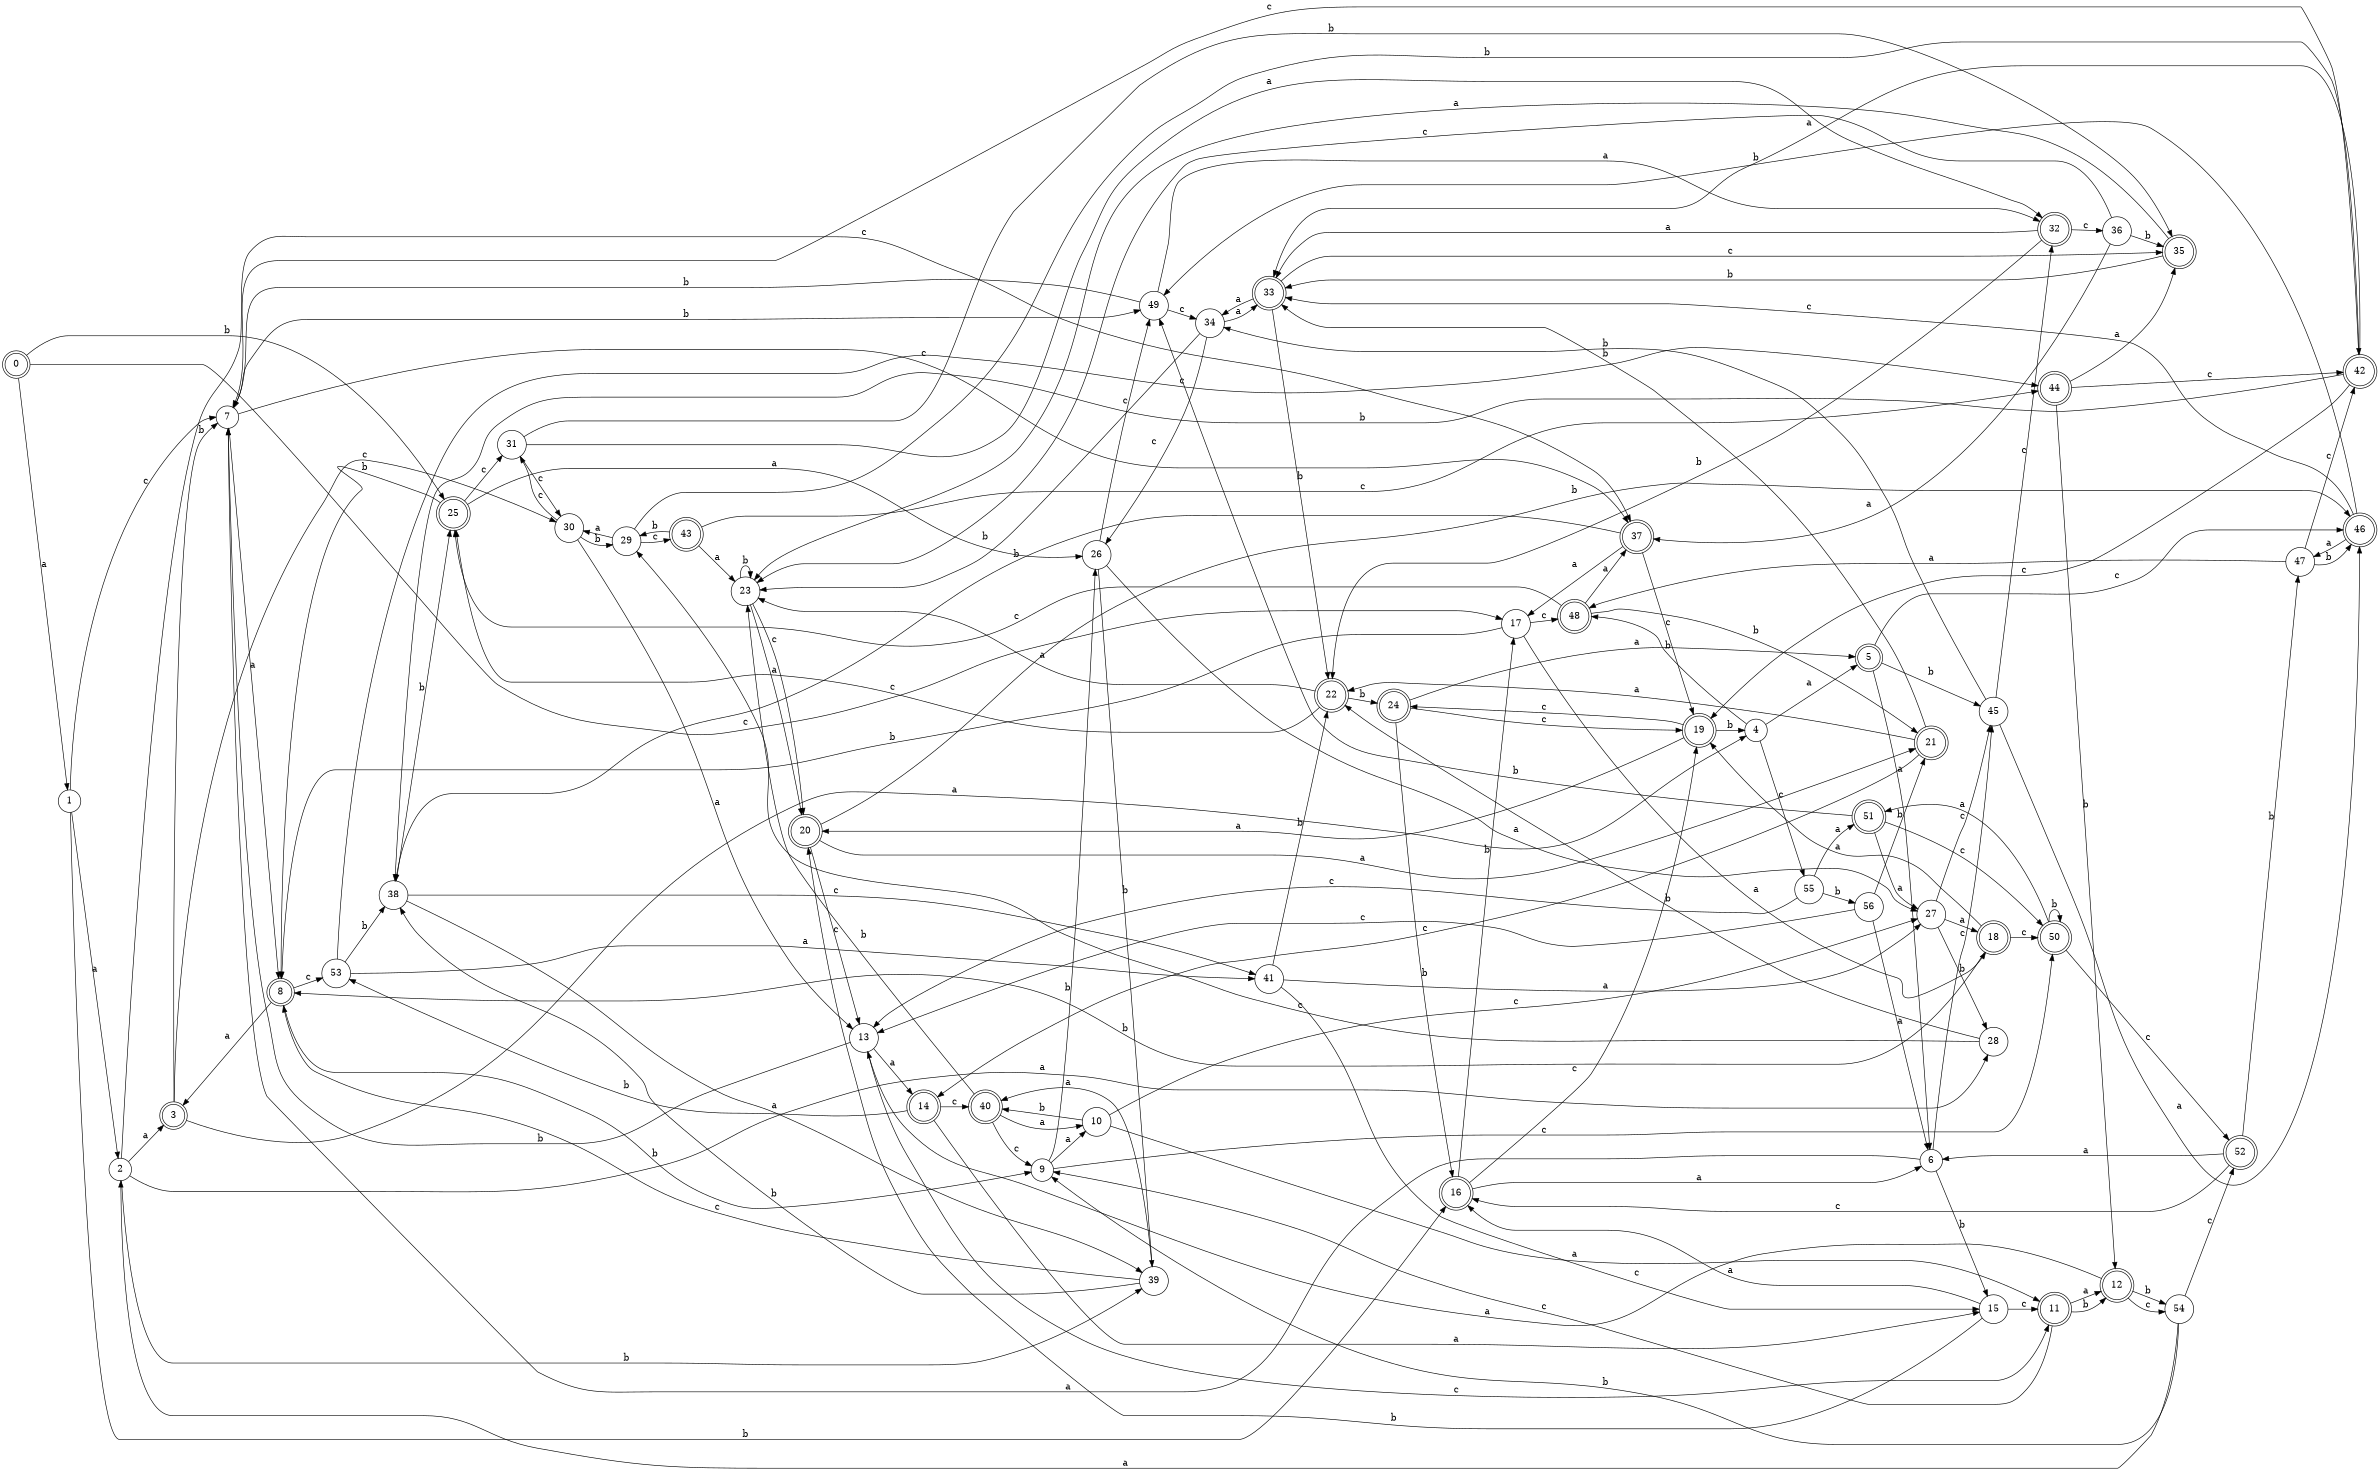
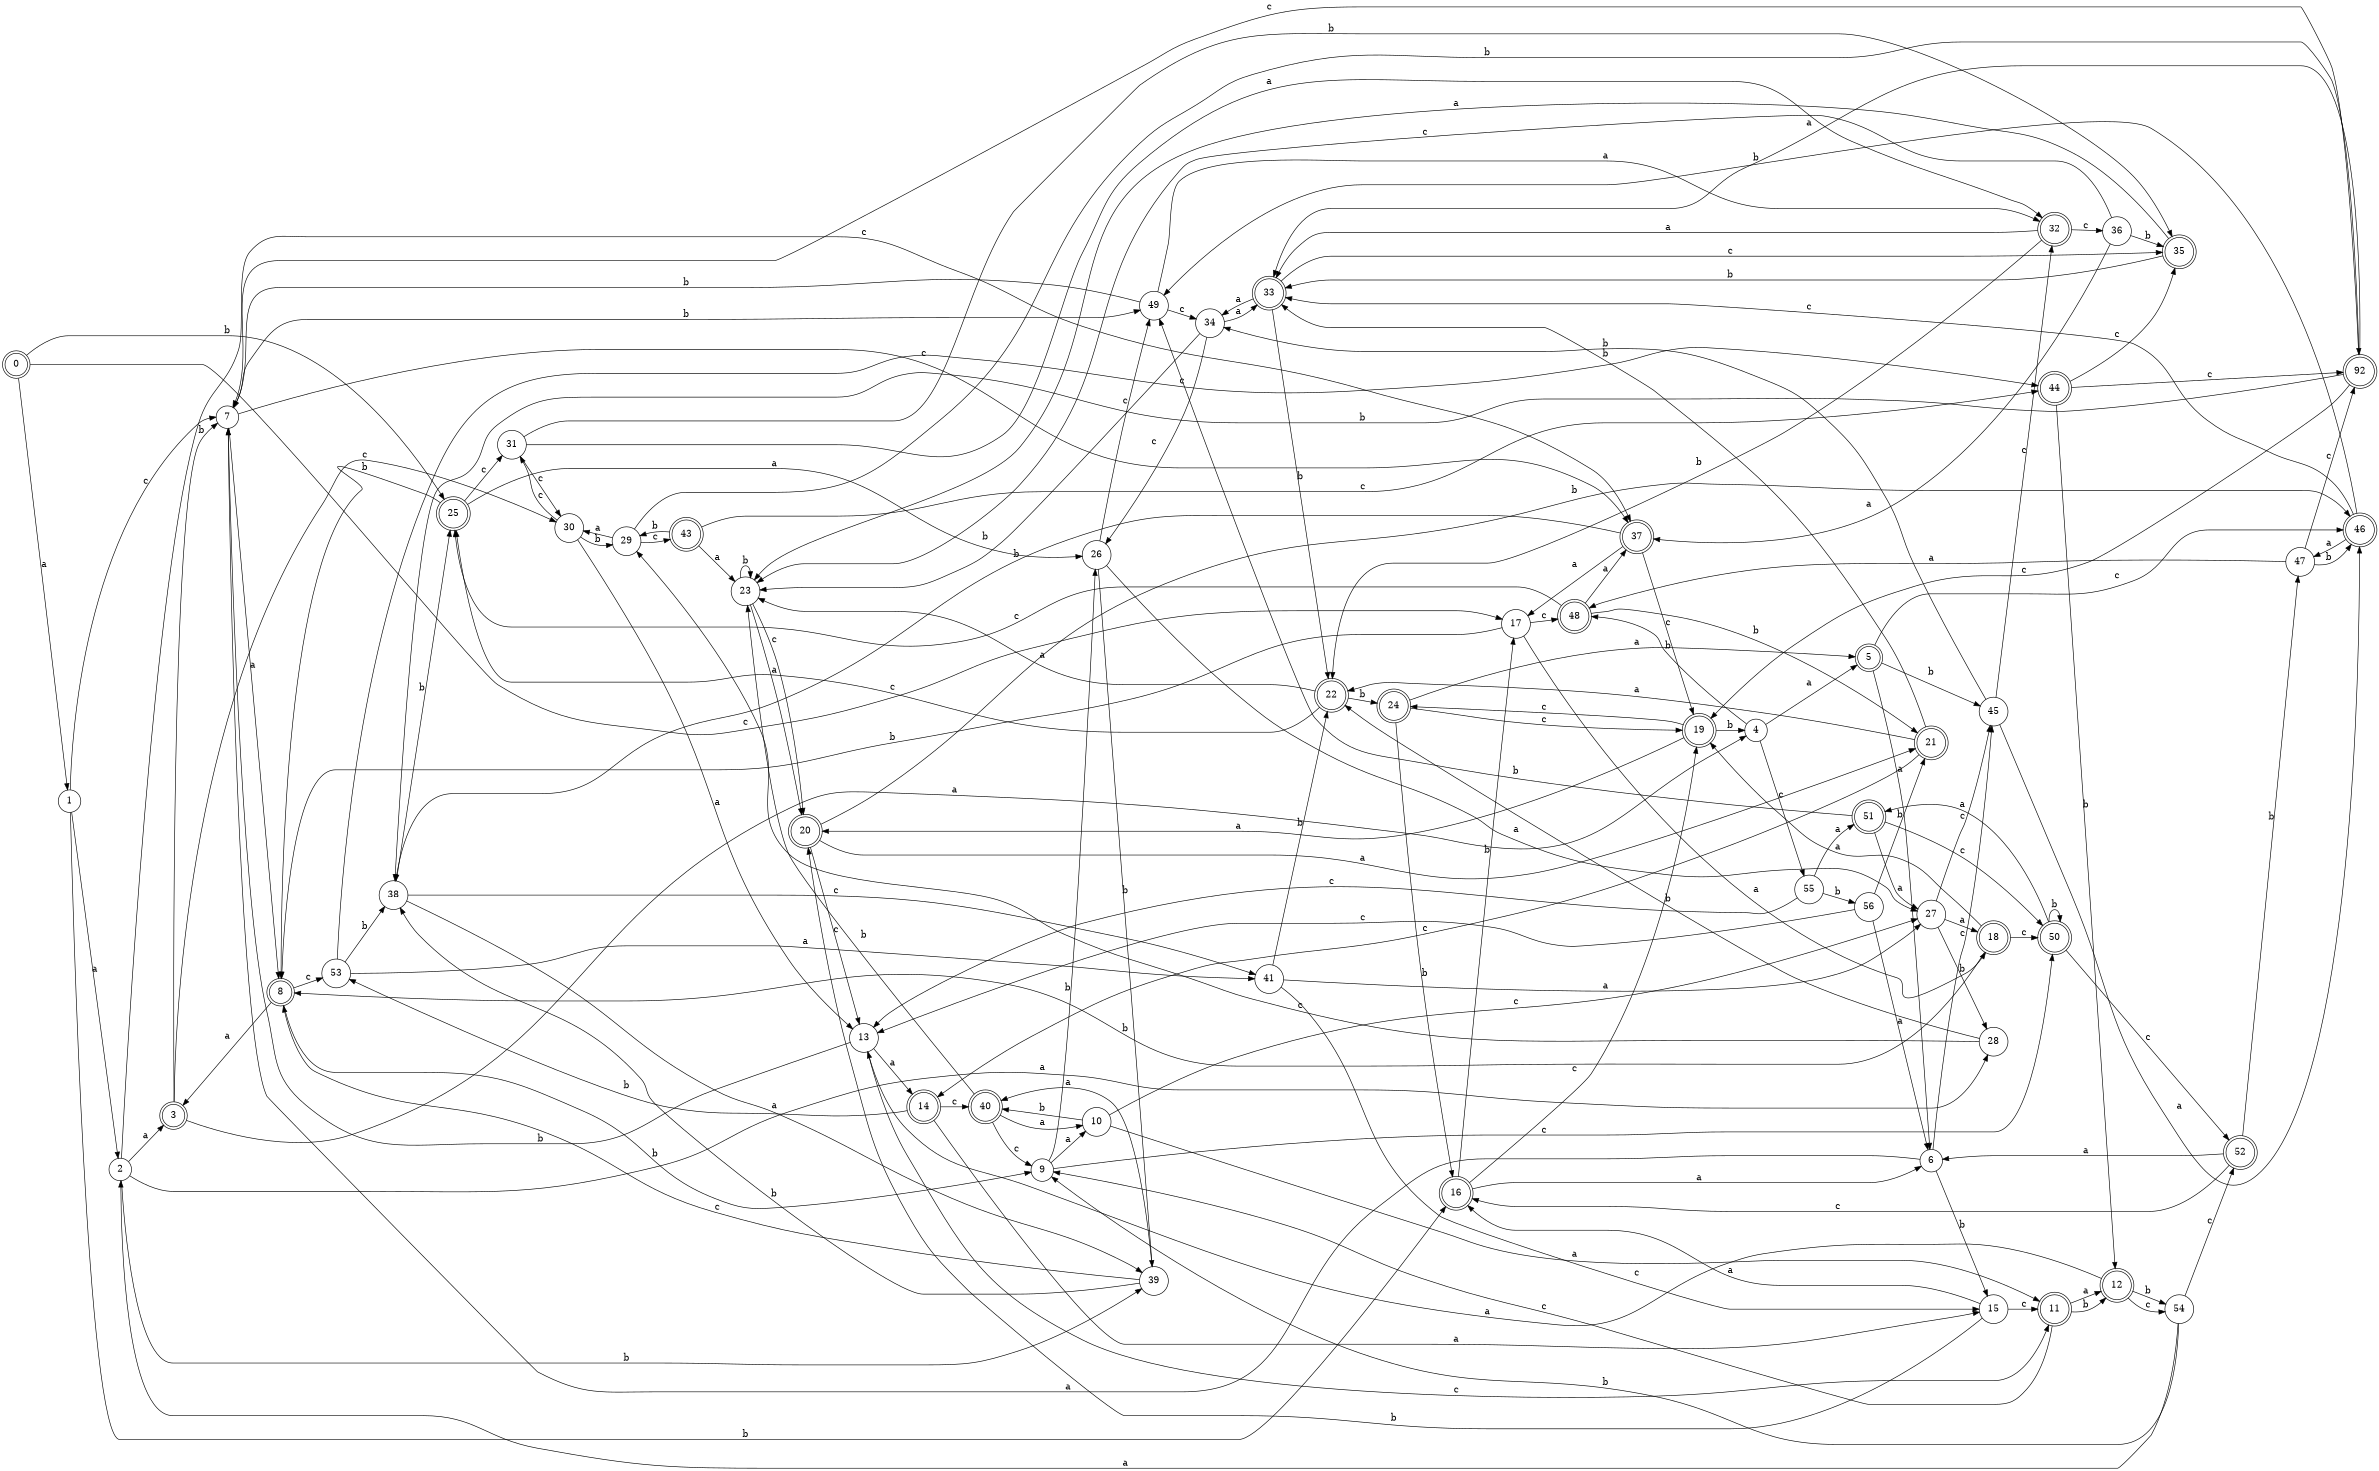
(2117, 335) -> (2117, 335)
(2360, 371) -> (2360, 371)
